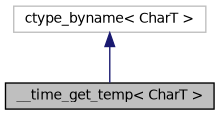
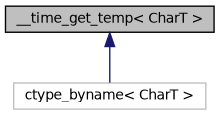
(110, 65) -> (110, 65)
